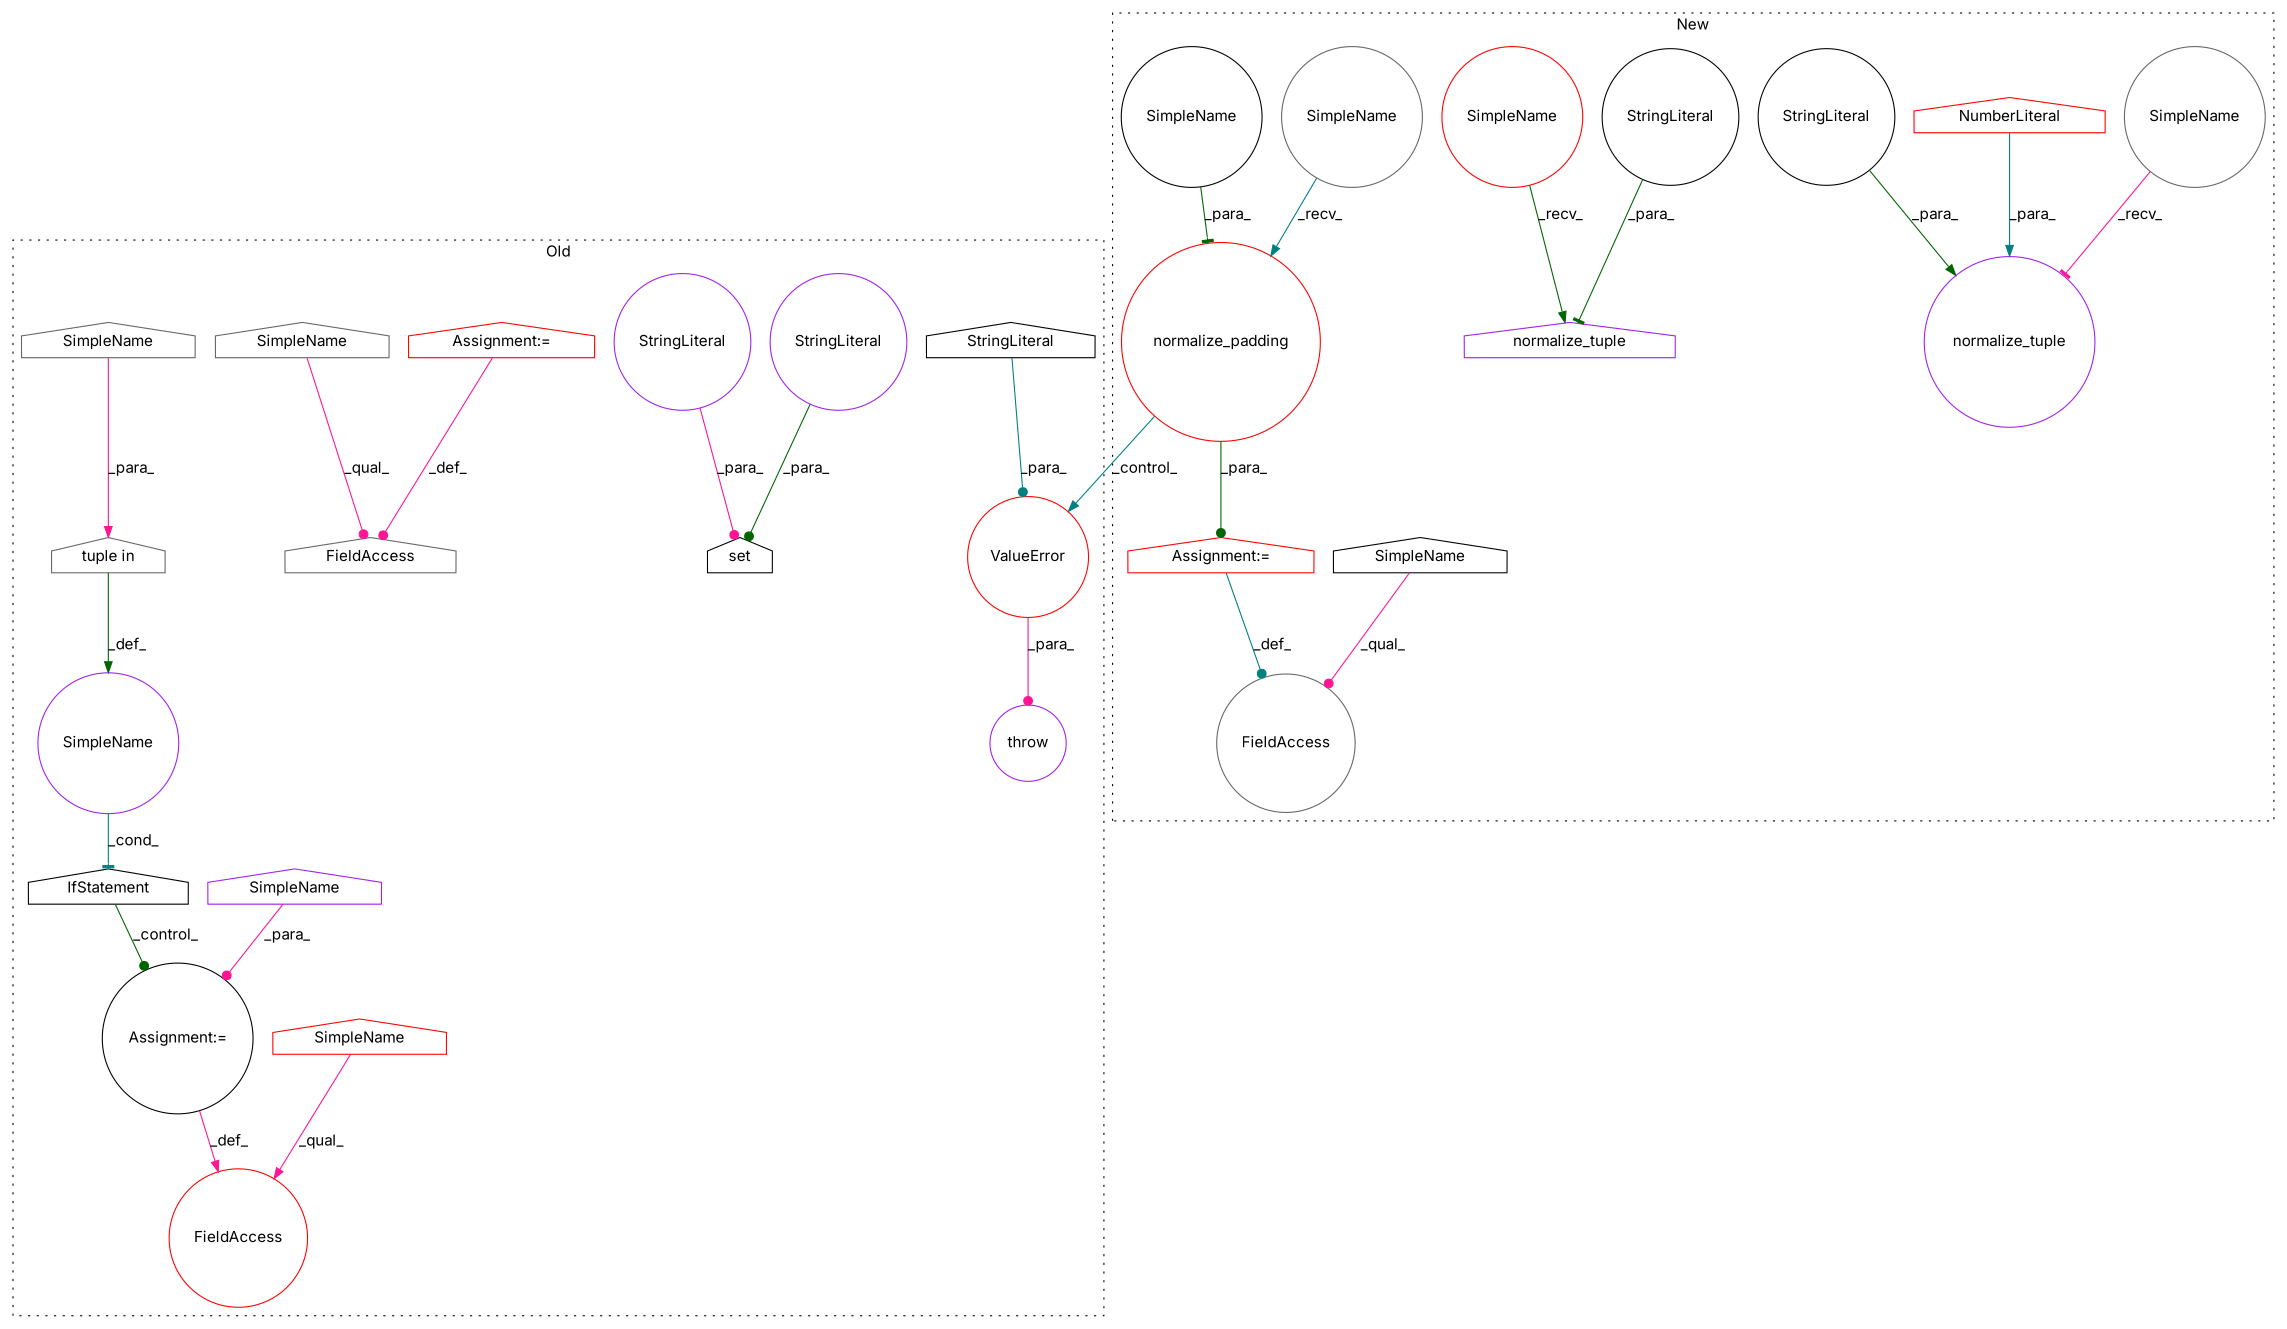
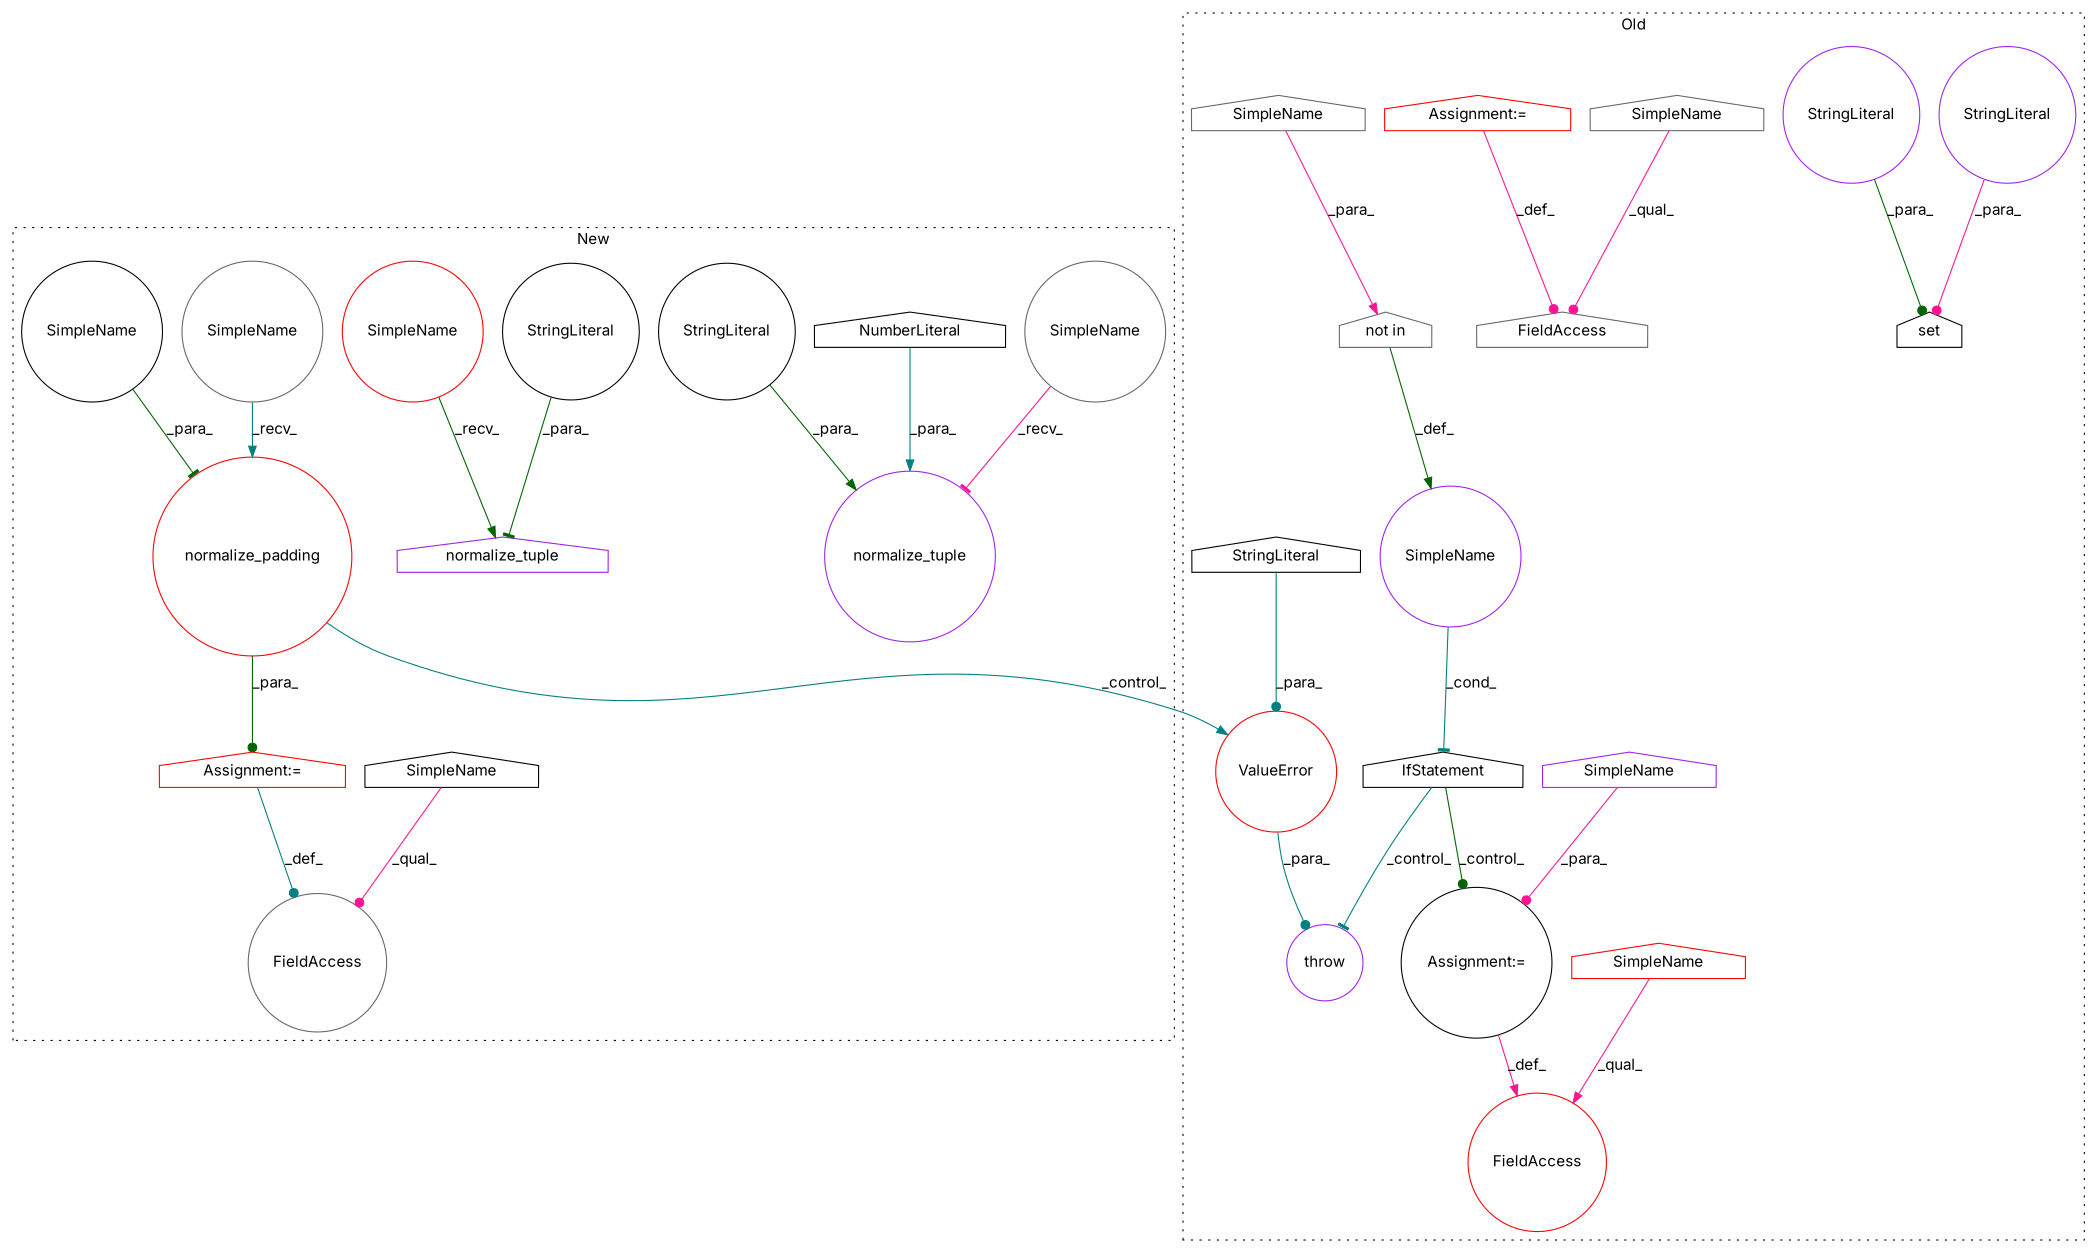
(2010, 117) -> (910, 332)
(108, 557) -> (1386, 332)
(1028, 657) -> (1287, 878)
none -> (1385, 854)
